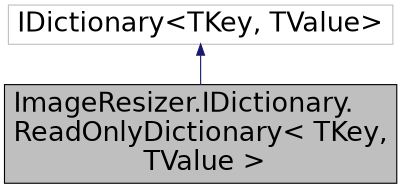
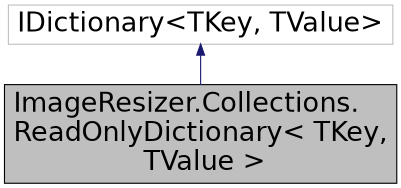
(201, 134) -> (201, 134)
